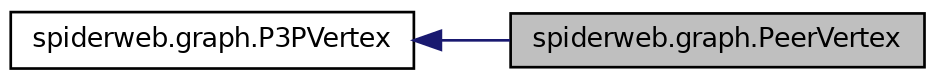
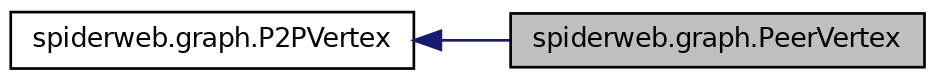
(212, 40) -> (212, 40)
